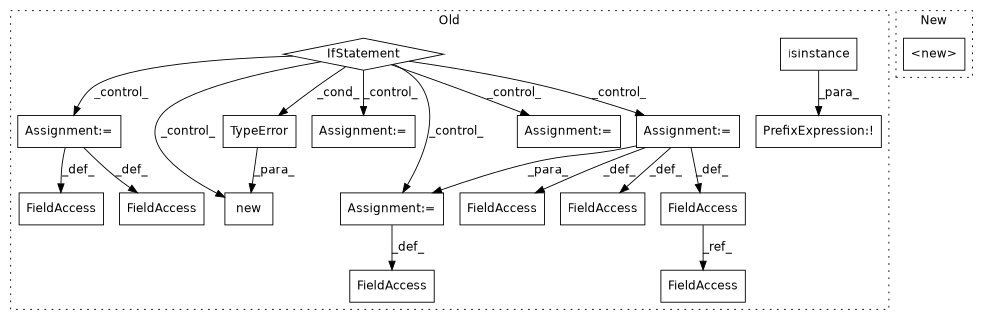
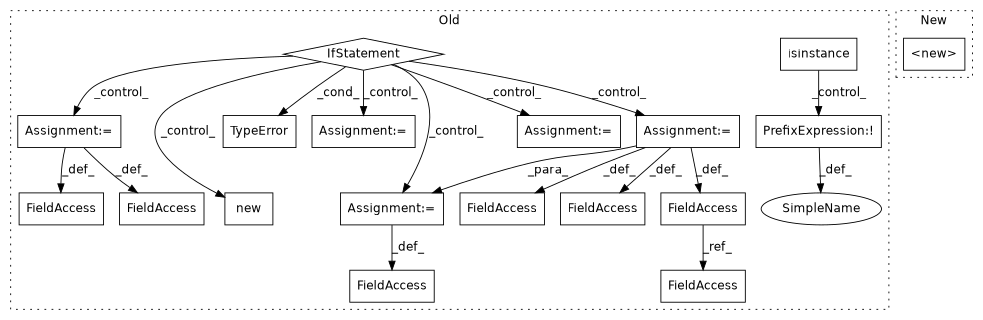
(839, 93) -> (839, 93)
(255, 166) -> none
none -> (821, 209)
